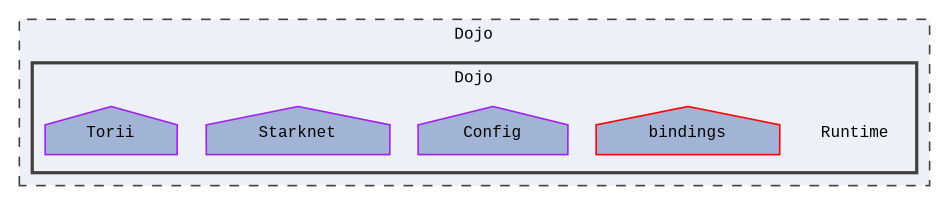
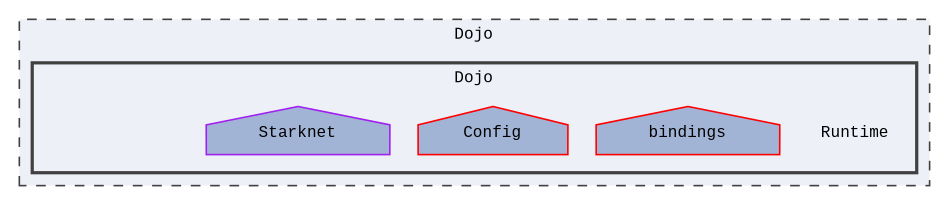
(111, 133) -> none
(493, 133) -> (493, 133)
